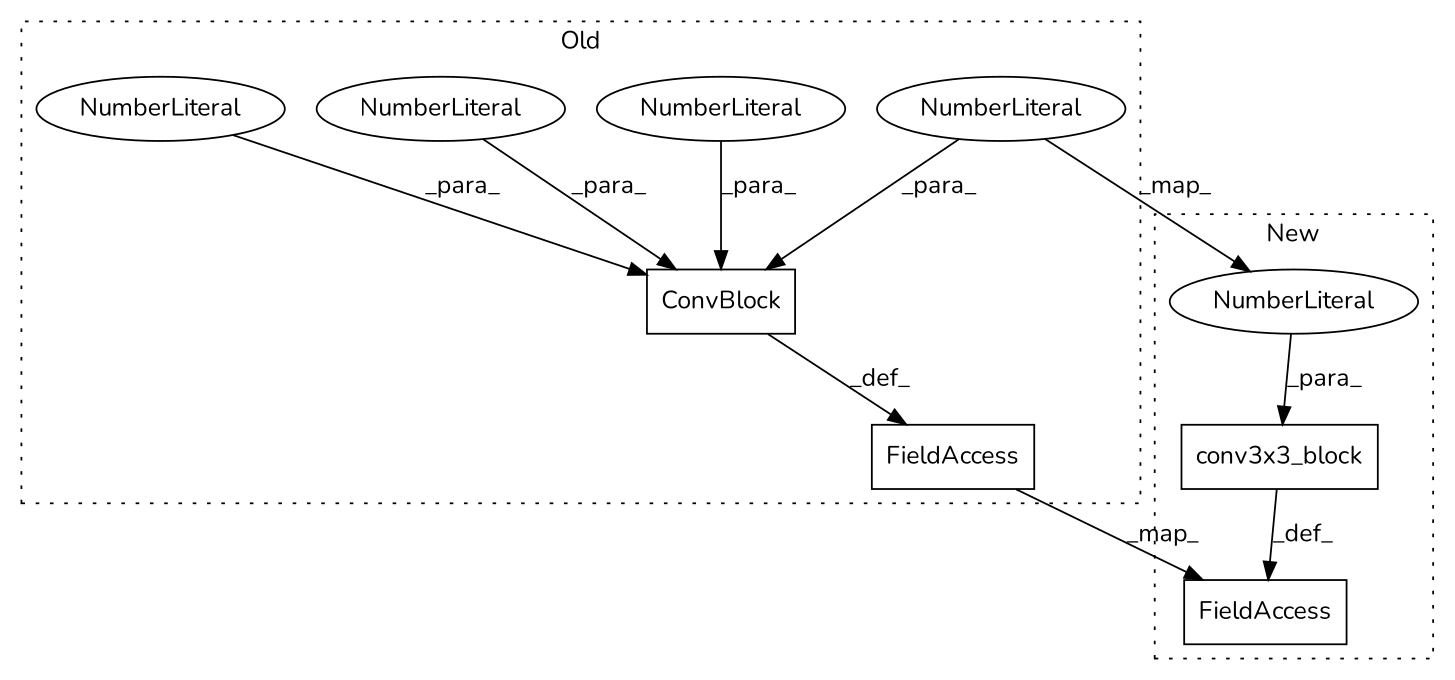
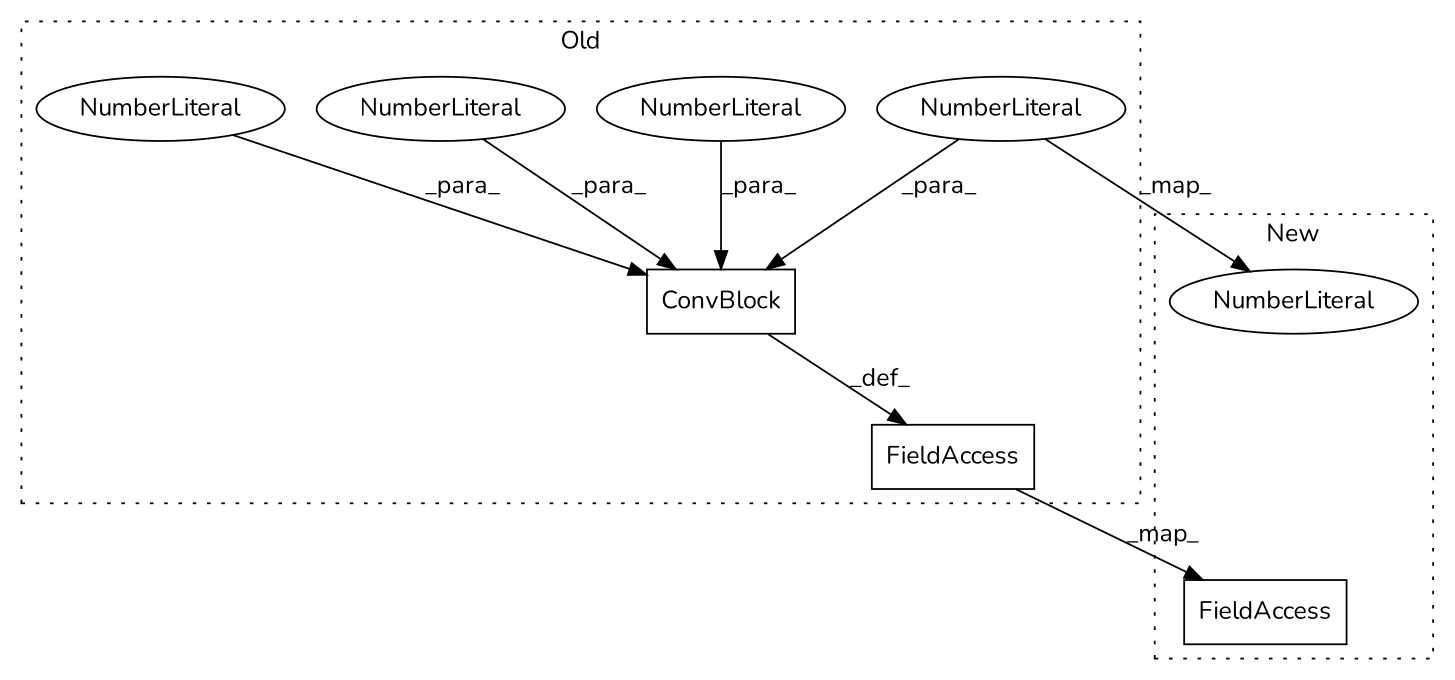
(1280, 457) -> none
